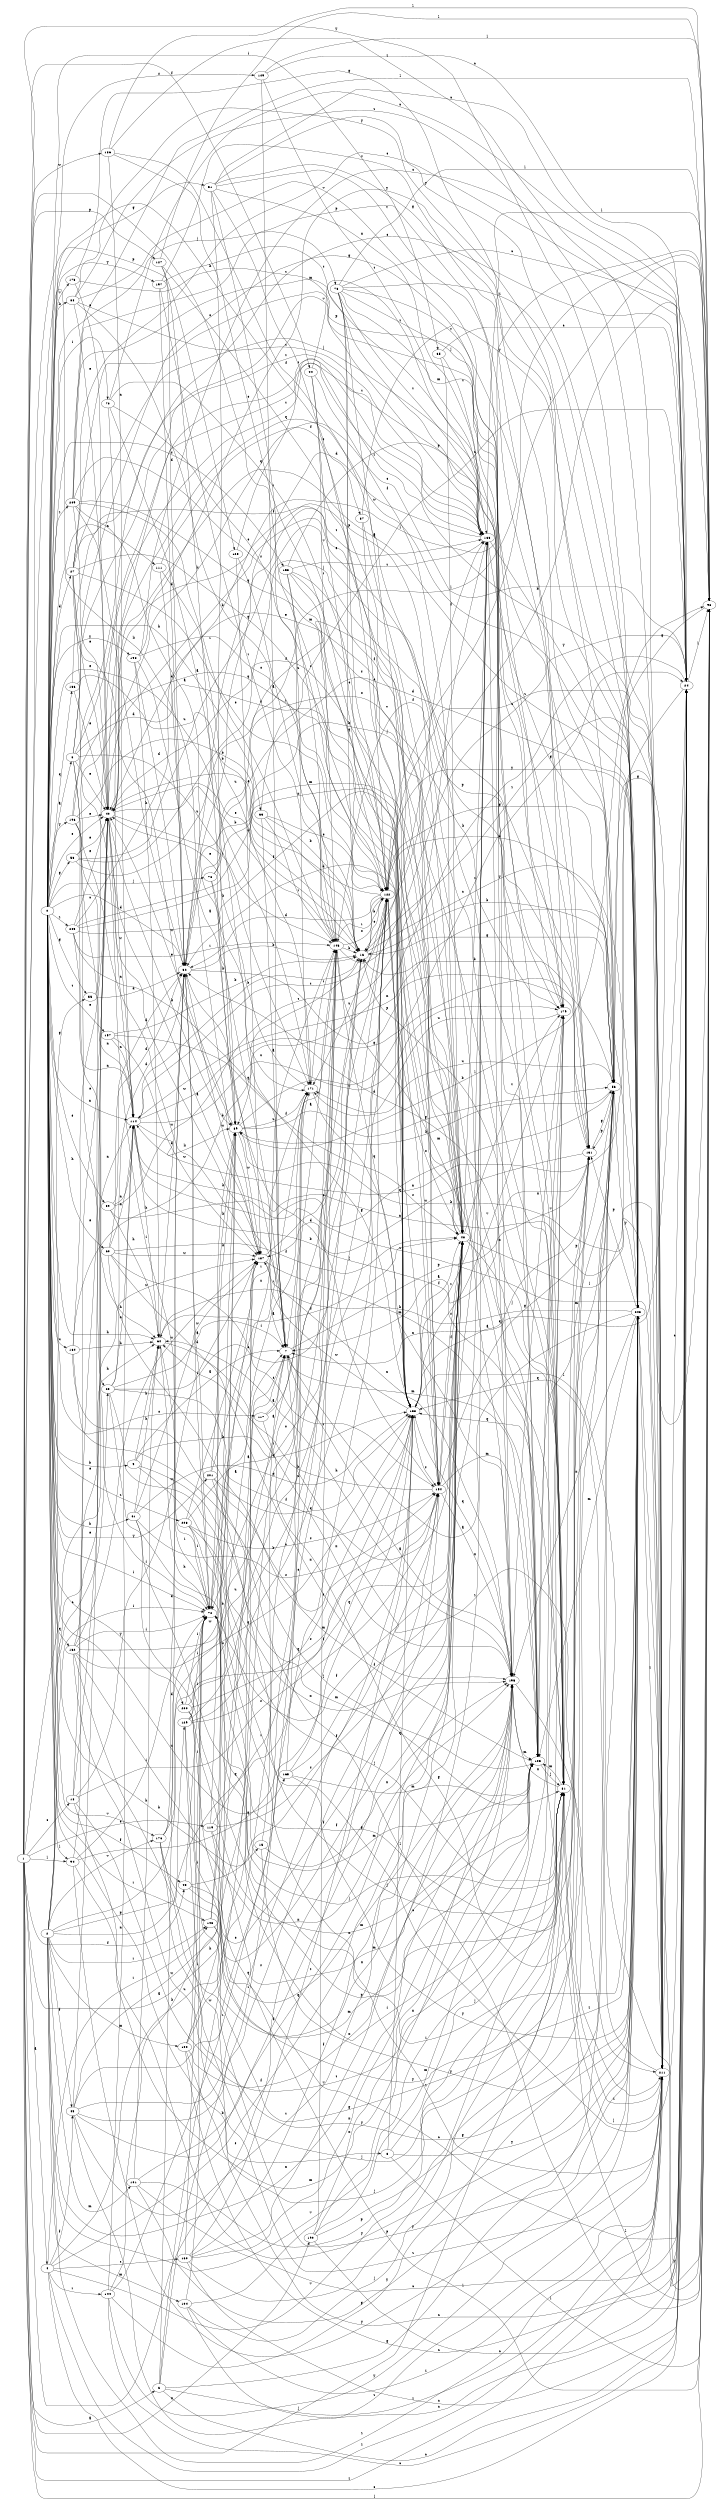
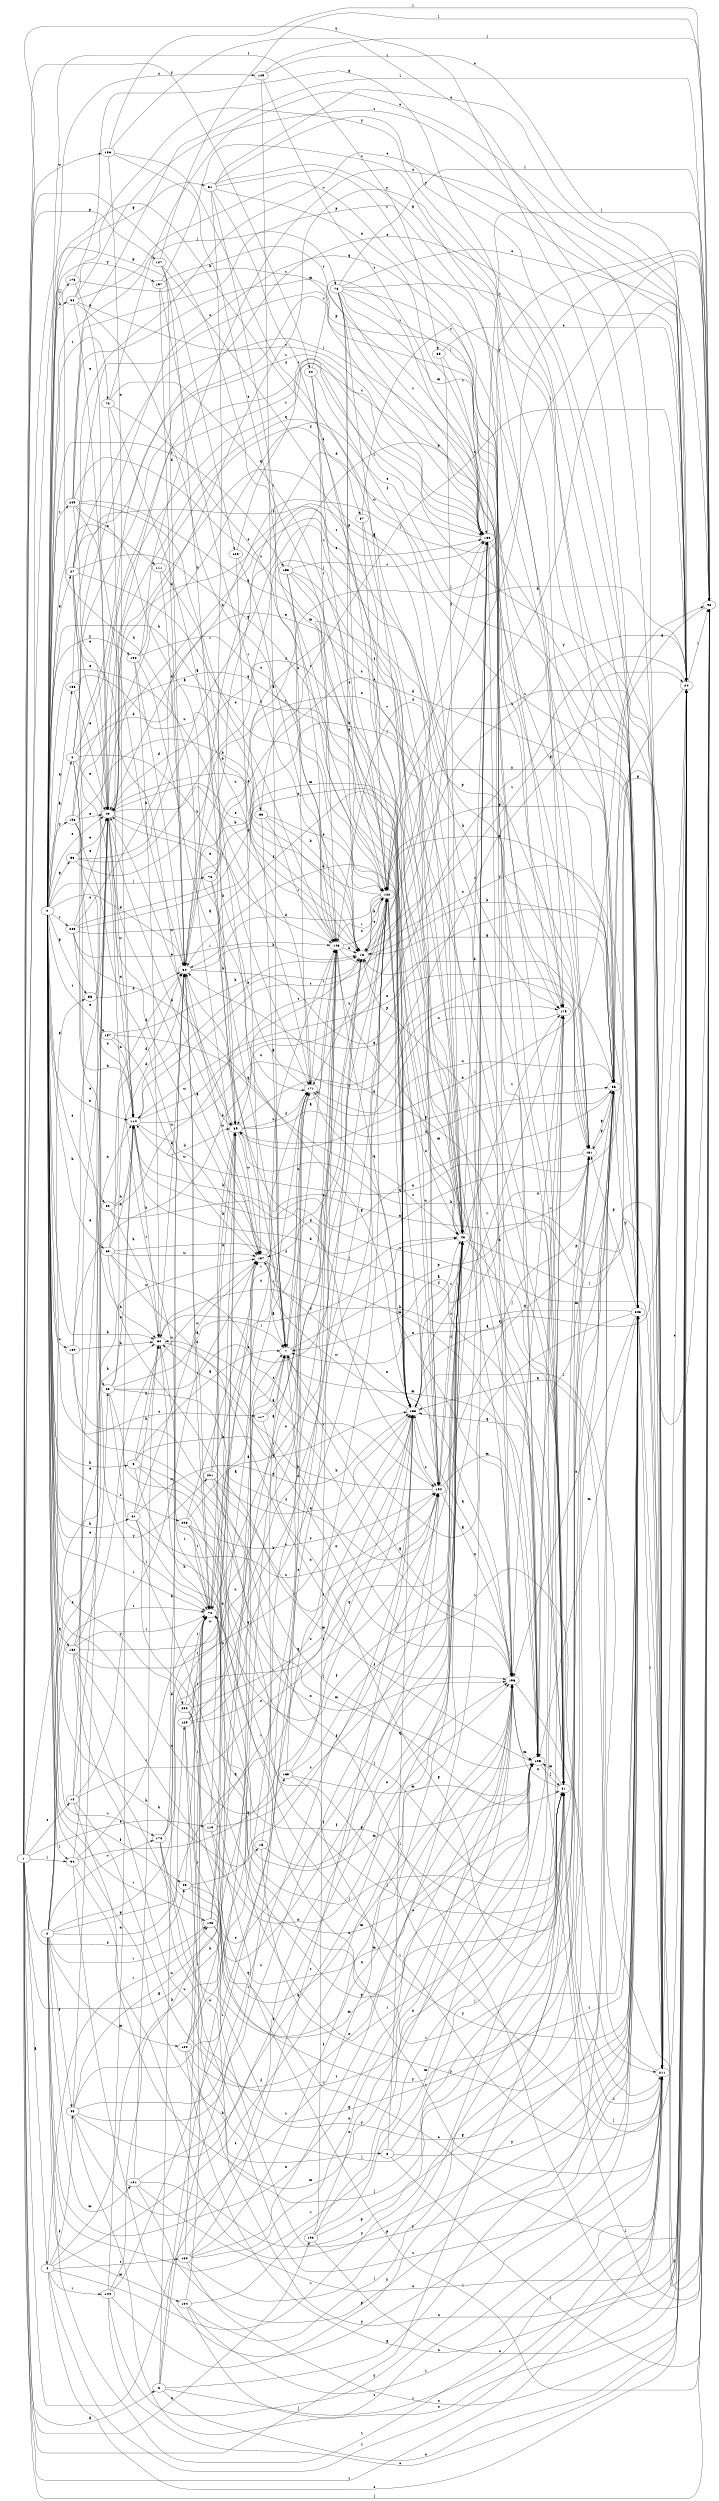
none -> (298, 1189)
none -> (333, 1887)
